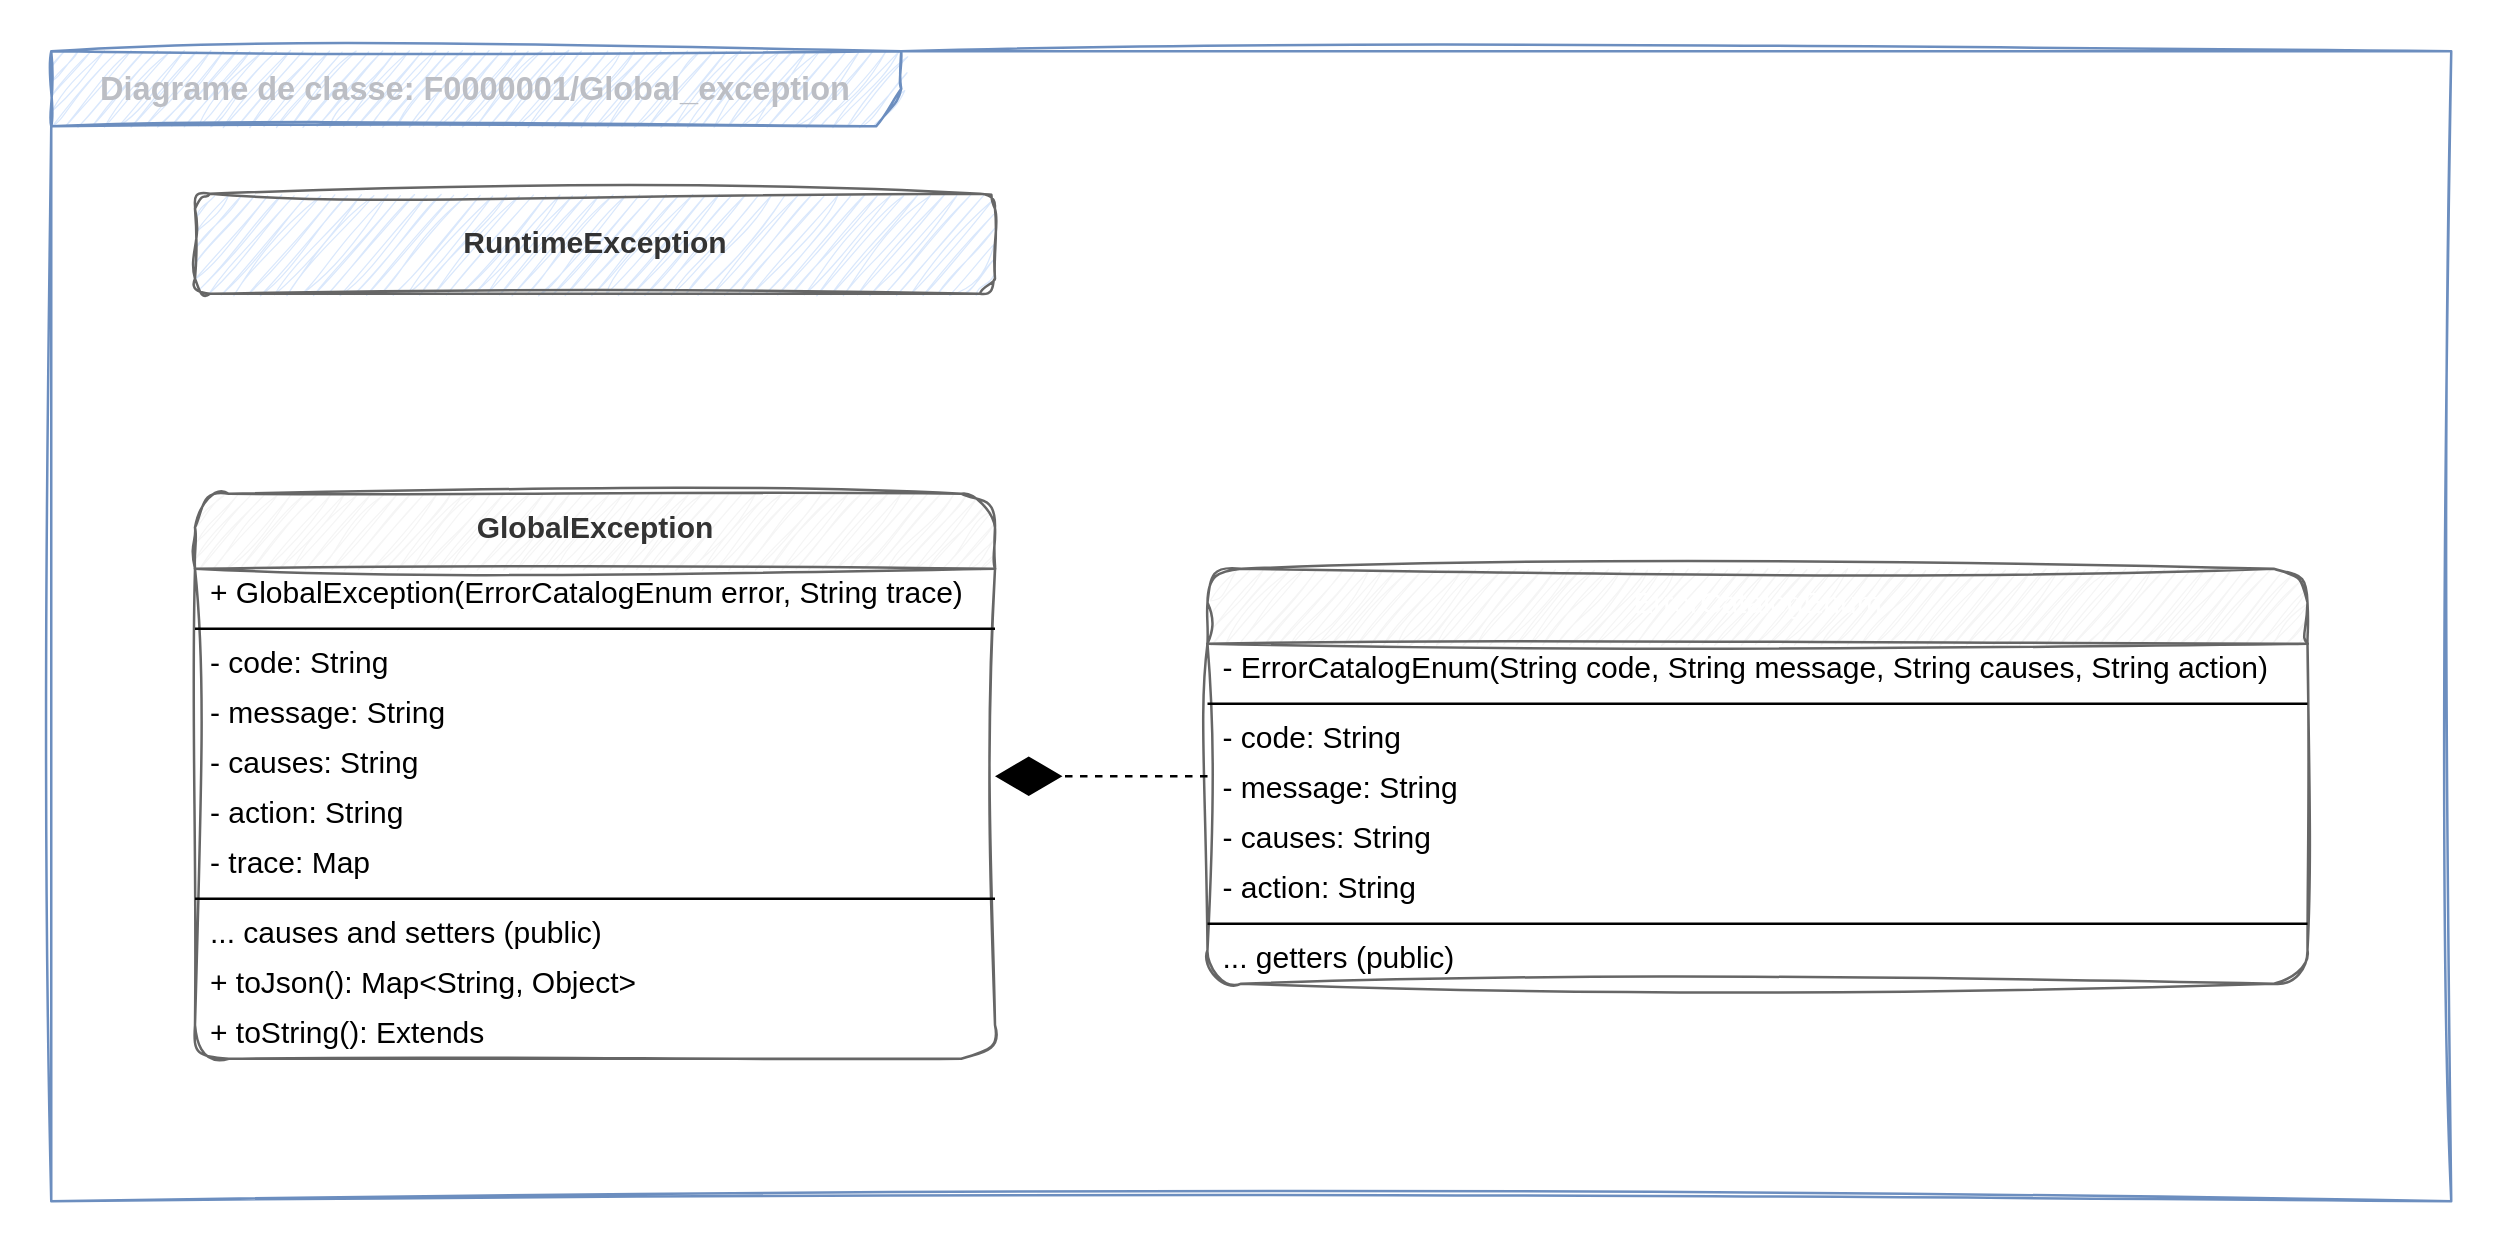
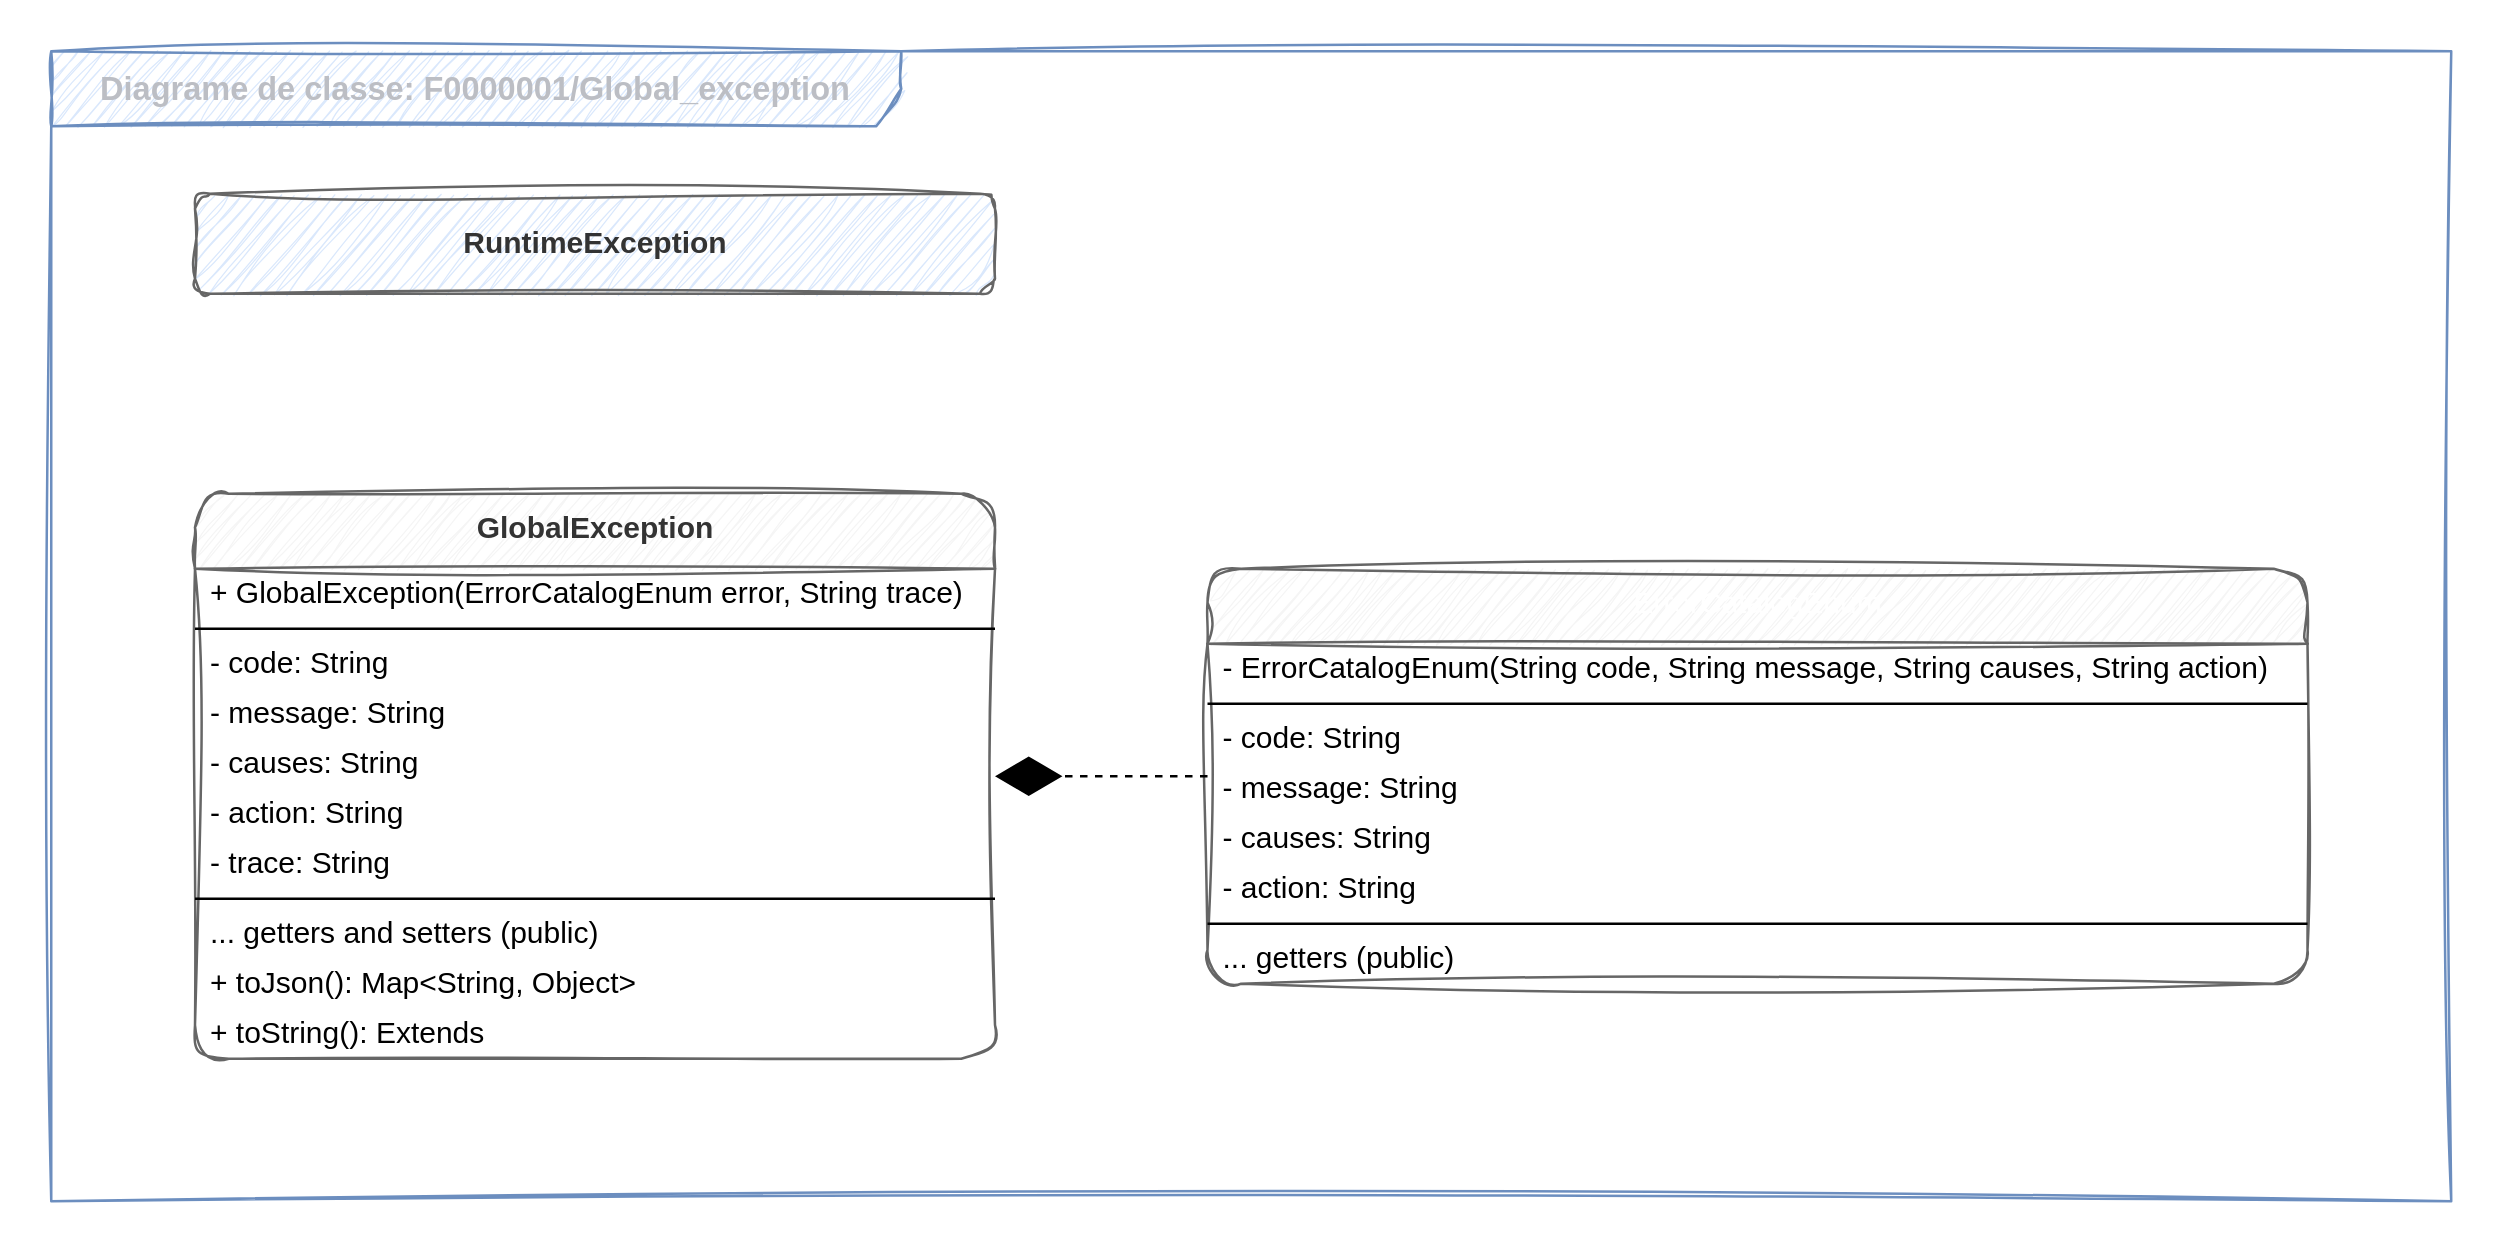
(300, 864) -> (322, 864)
(437, 934) -> (445, 934)
